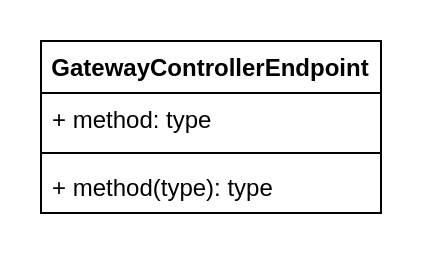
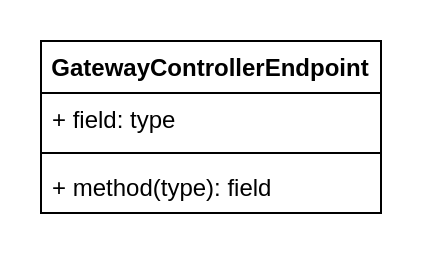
(137, 120) -> (124, 120)
(177, 188) -> (178, 188)
